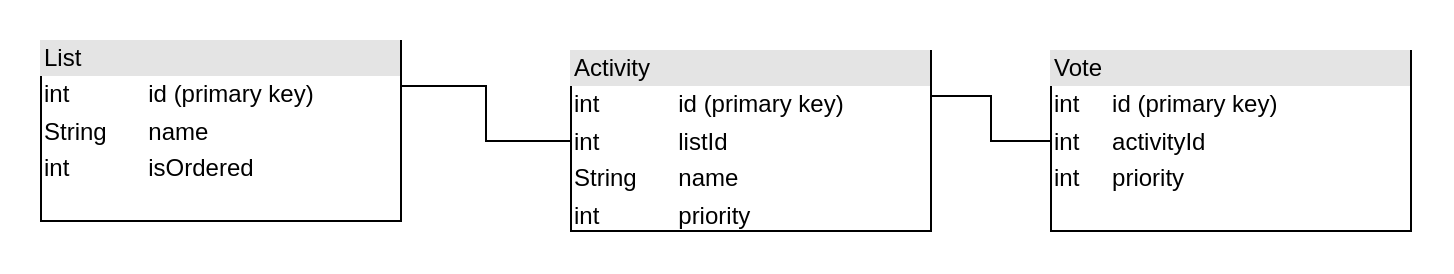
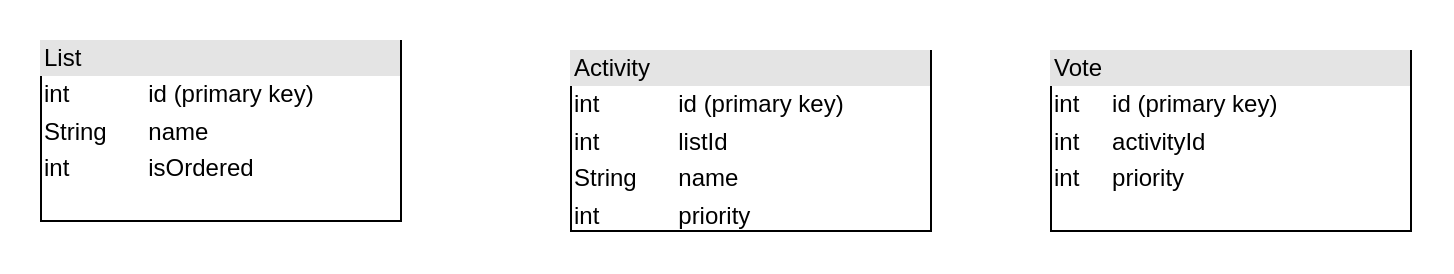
(486, 114) -> none
(991, 119) -> none
